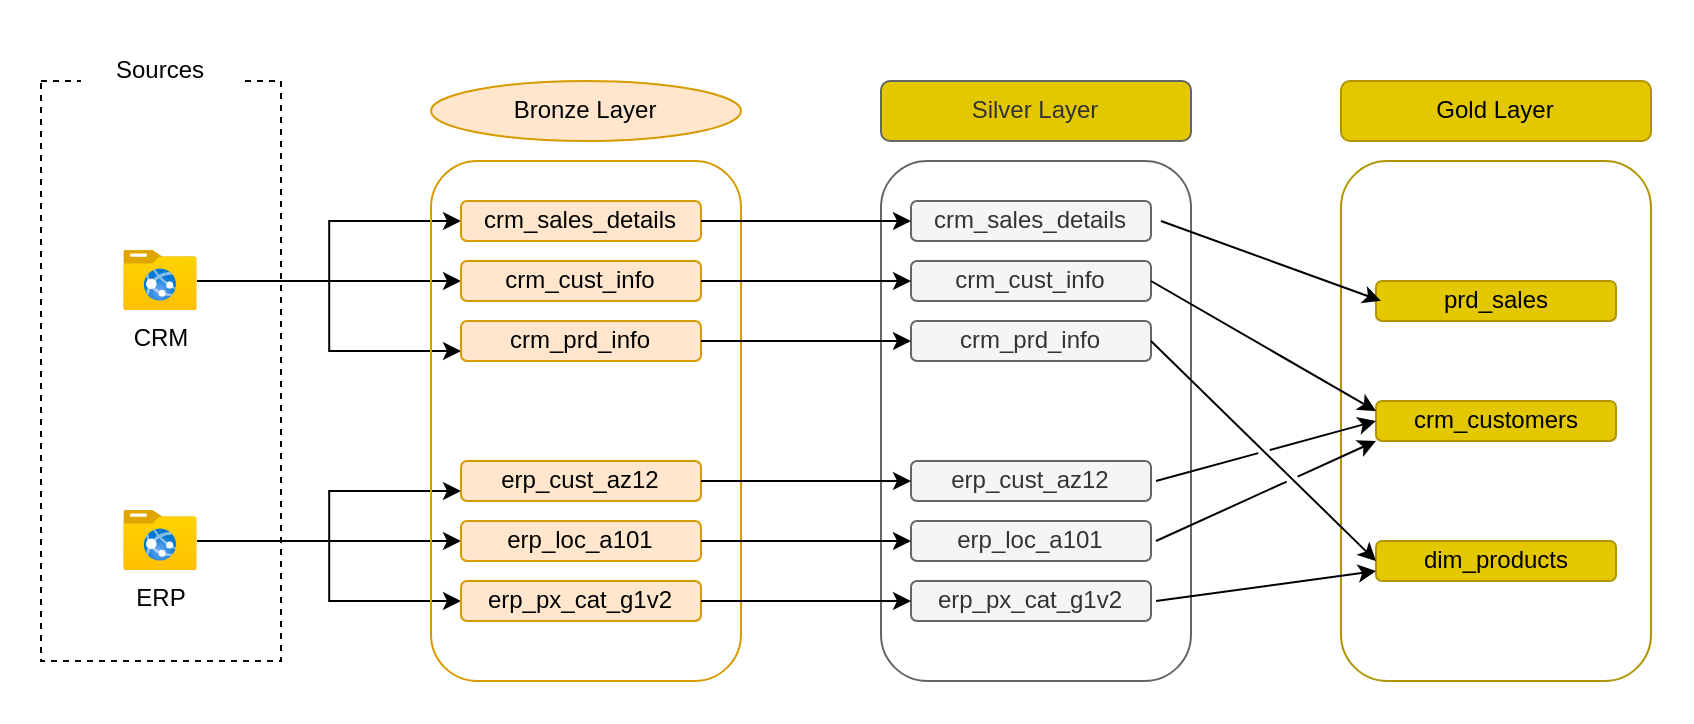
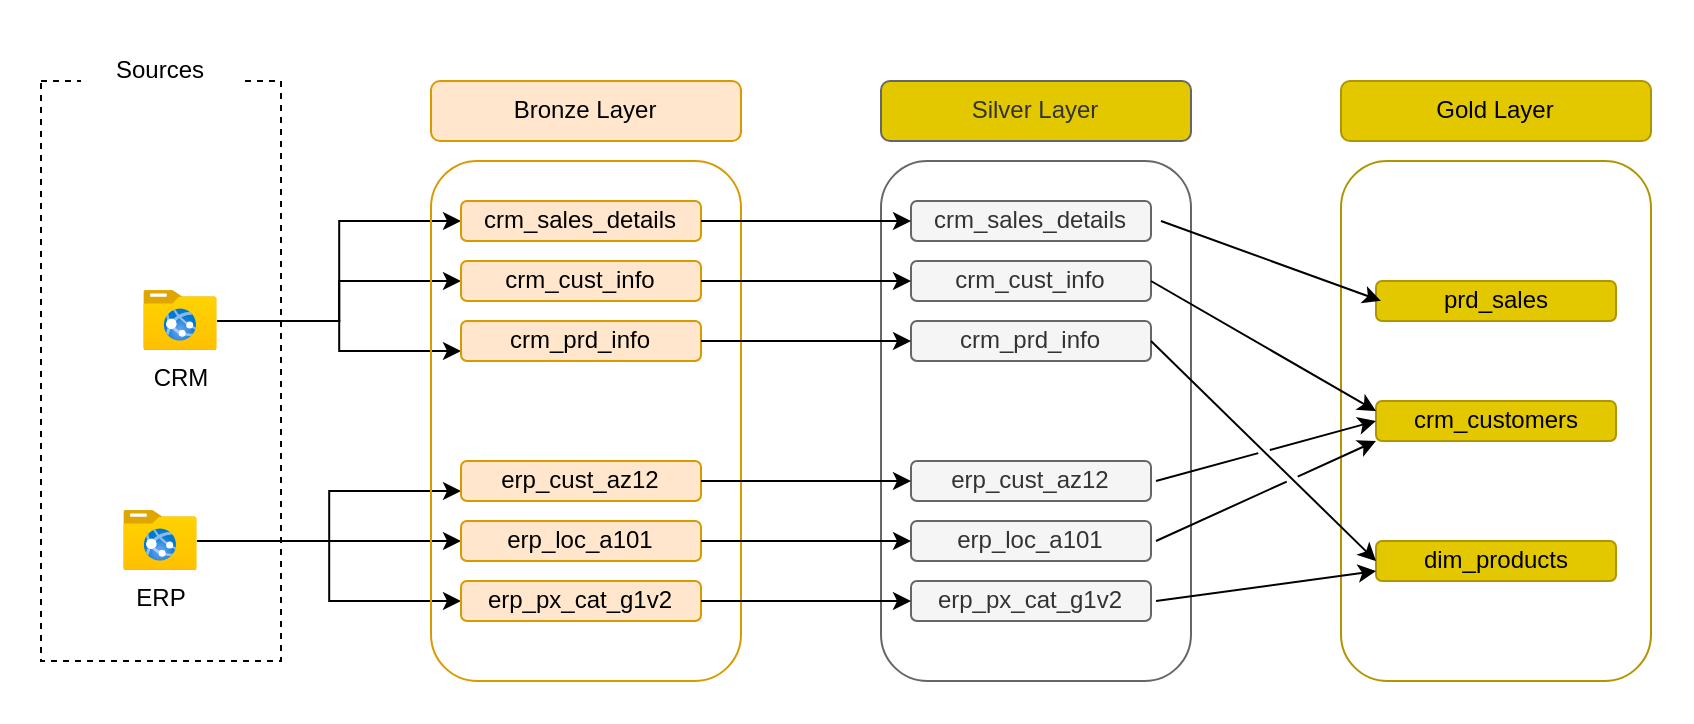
(586, 111) -> (586, 111)
(161, 281) -> (181, 321)
